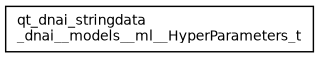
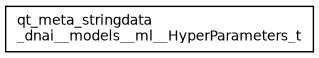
(160, 29) -> (160, 29)
